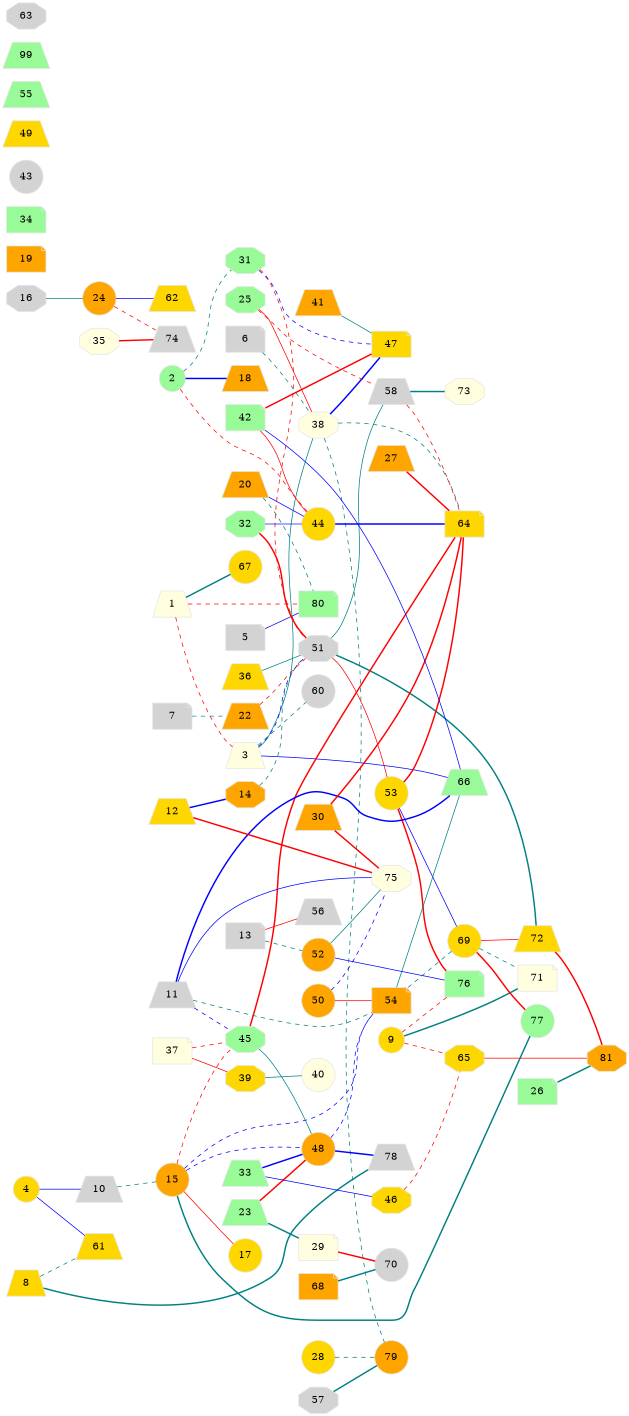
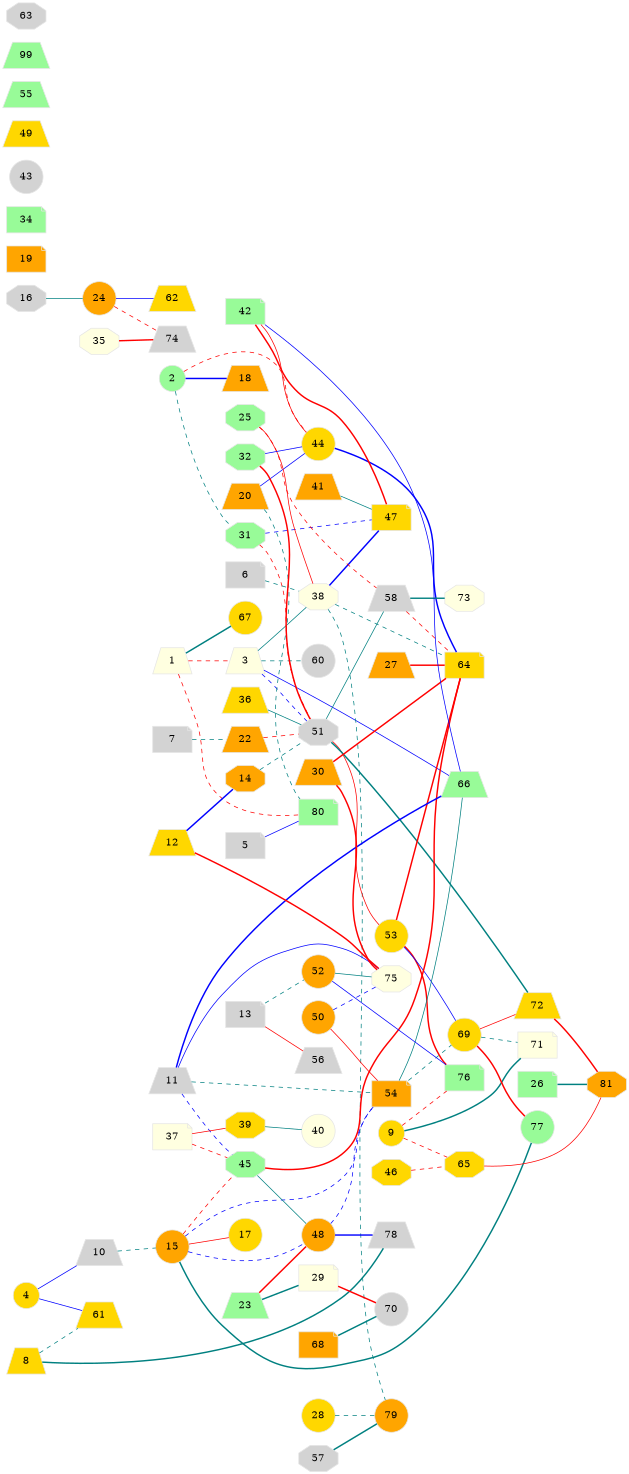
(245, 1173) -> none
